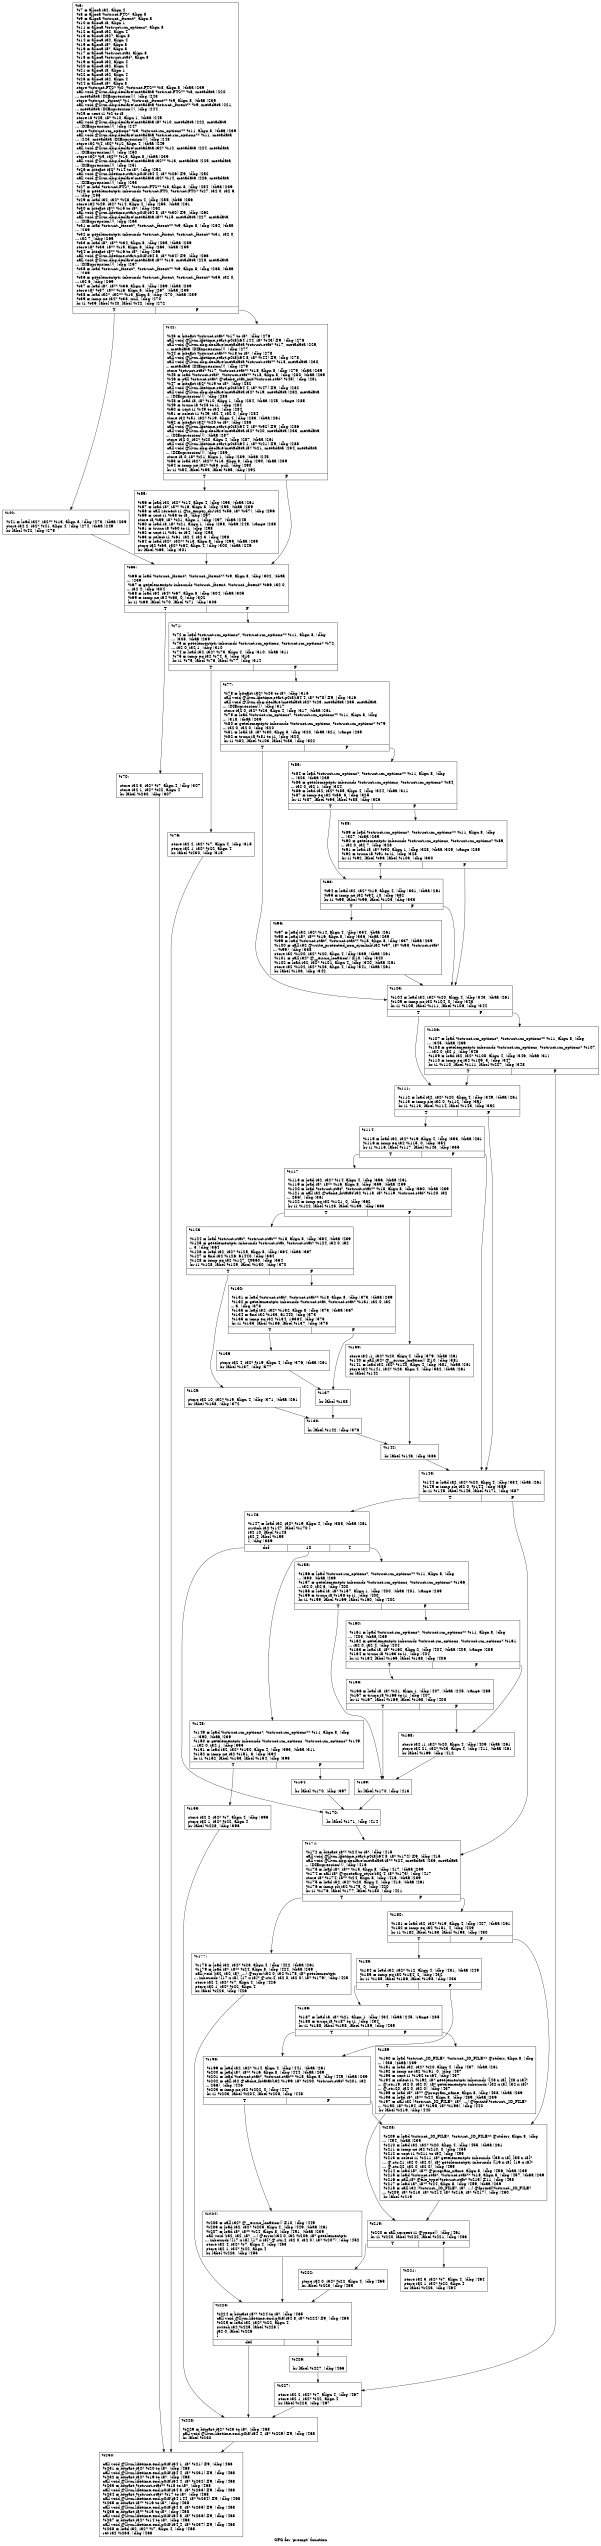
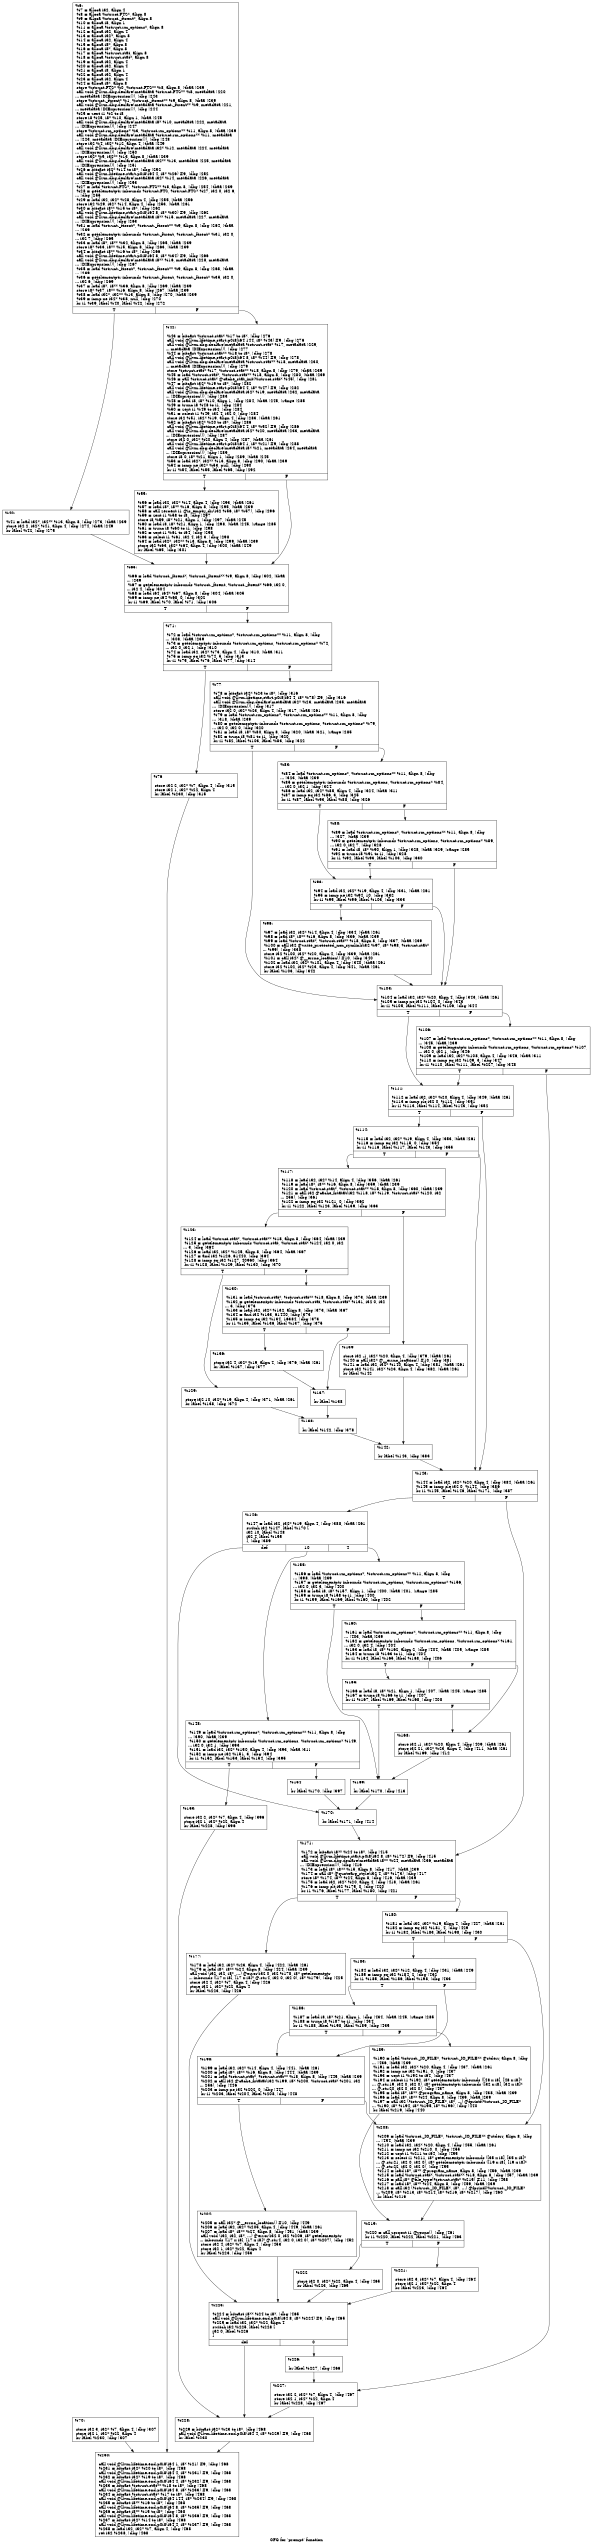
(197, 435) -> (197, 435)
(164, 692) -> none
none -> (371, 2297)
